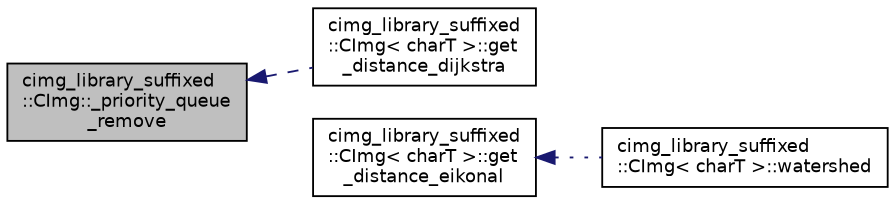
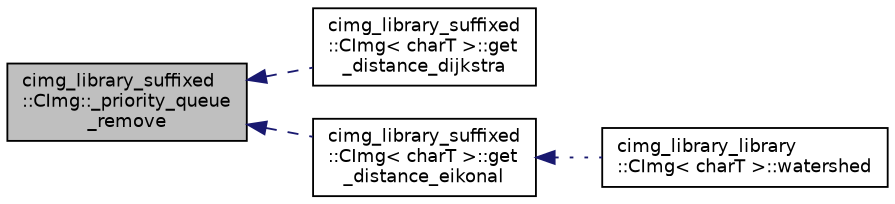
none -> (289, 132)
(745, 157) -> (745, 157)
